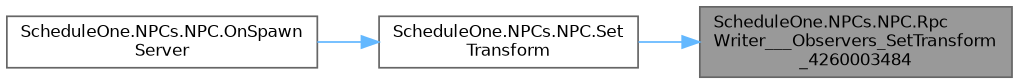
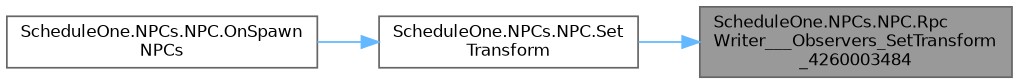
(162, 42) -> (162, 42)
